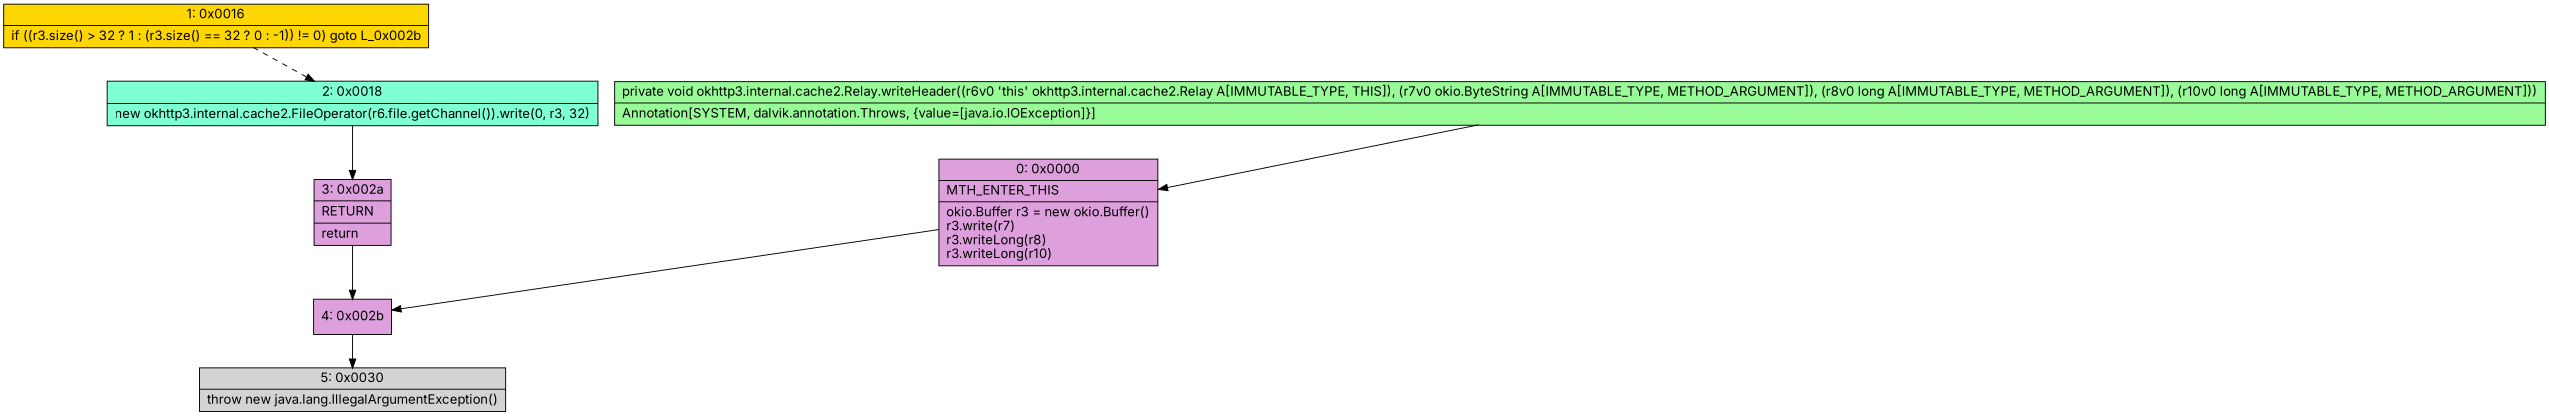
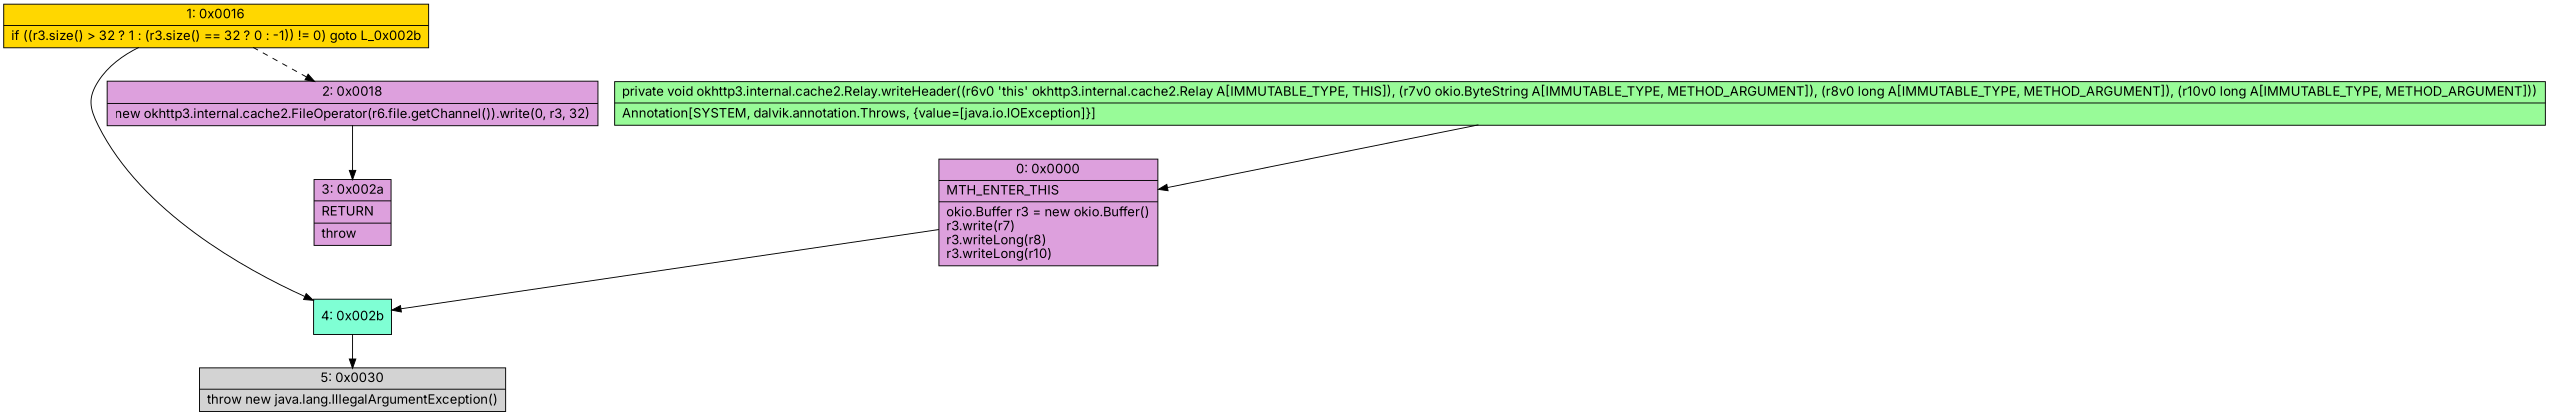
(353, 103) -> (353, 103)
(340, 234) -> (339, 234)
(353, 268) -> (150, 194)
(353, 317) -> (353, 317)
